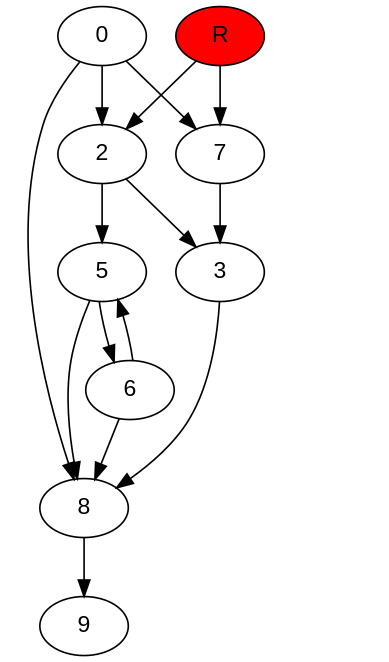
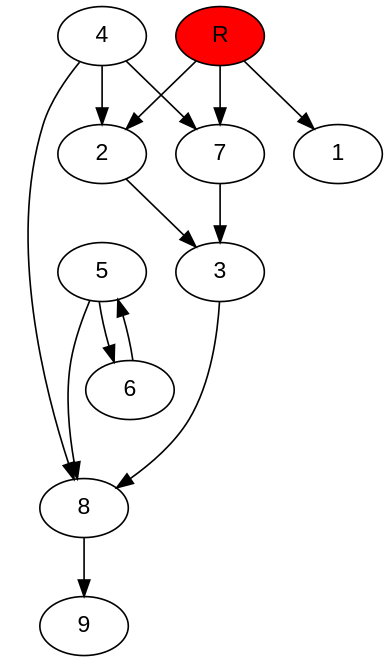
(102, 36) -> (102, 36)
none -> (338, 154)
(102, 205) -> none
(110, 441) -> none
